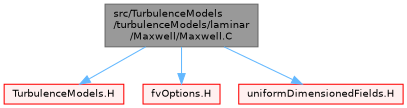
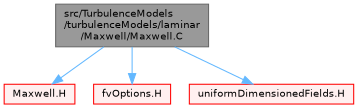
(64, 94) -> (40, 94)
